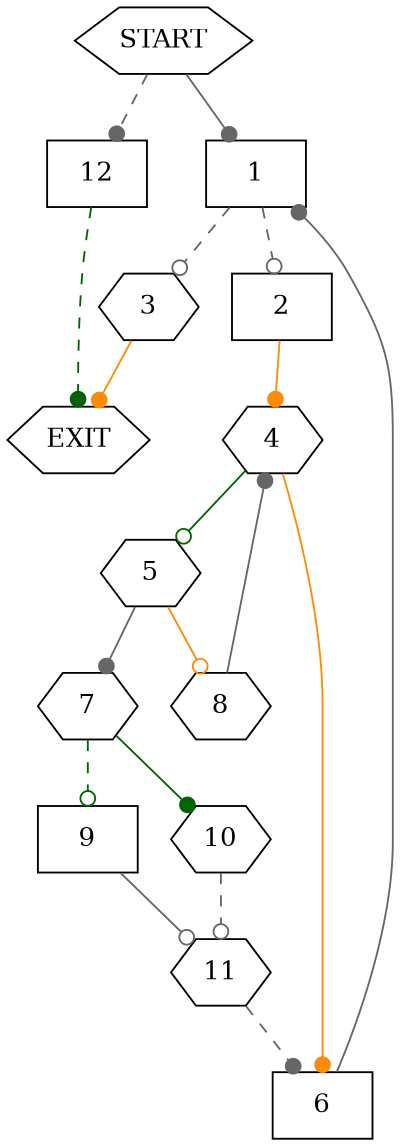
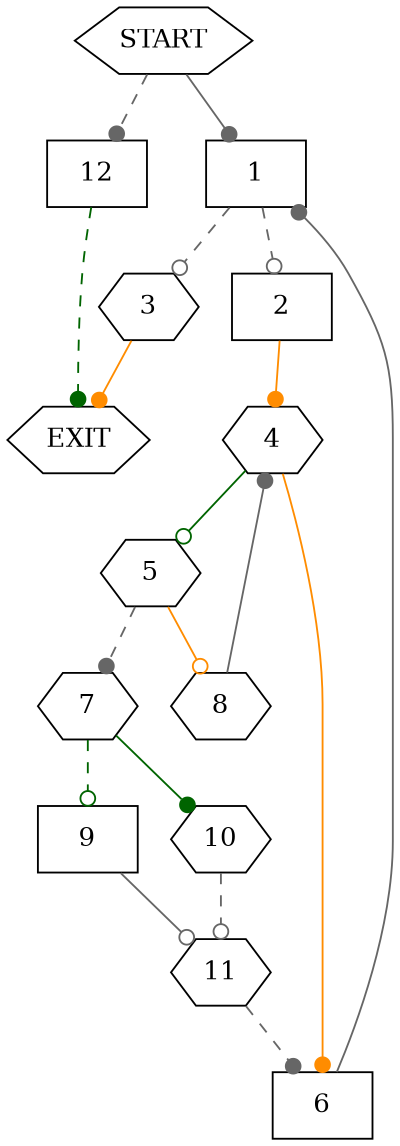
(122, 633) -> (122, 633)
